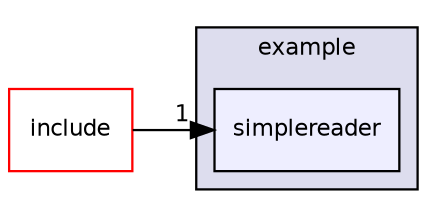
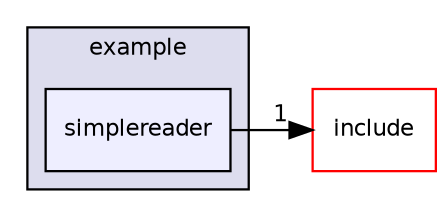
(162, 130) -> (263, 130)
